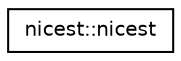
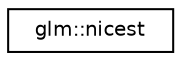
(91, 31) -> (91, 31)
